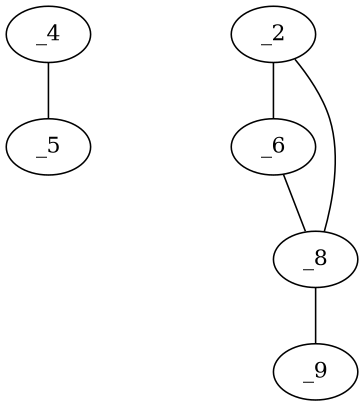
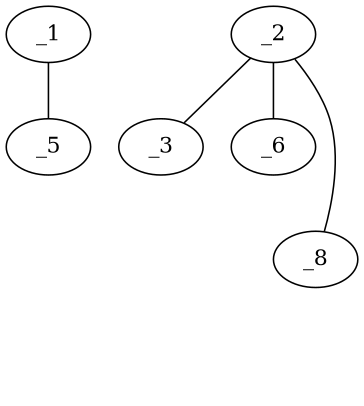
(48, 34) -> (48, 34)
none -> (161, 147)
(294, 203) -> none
(316, 372) -> none
